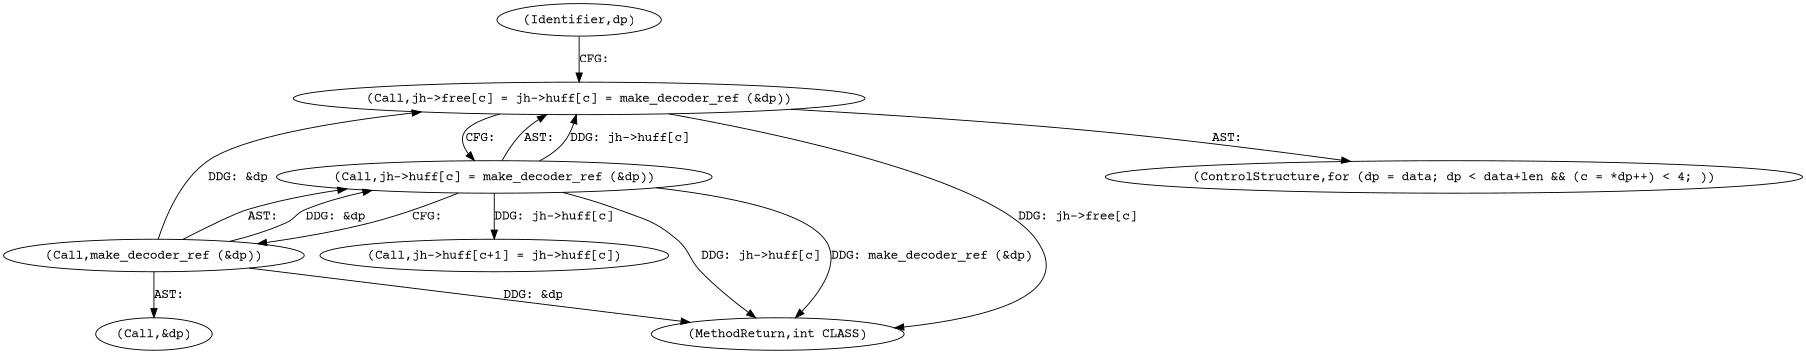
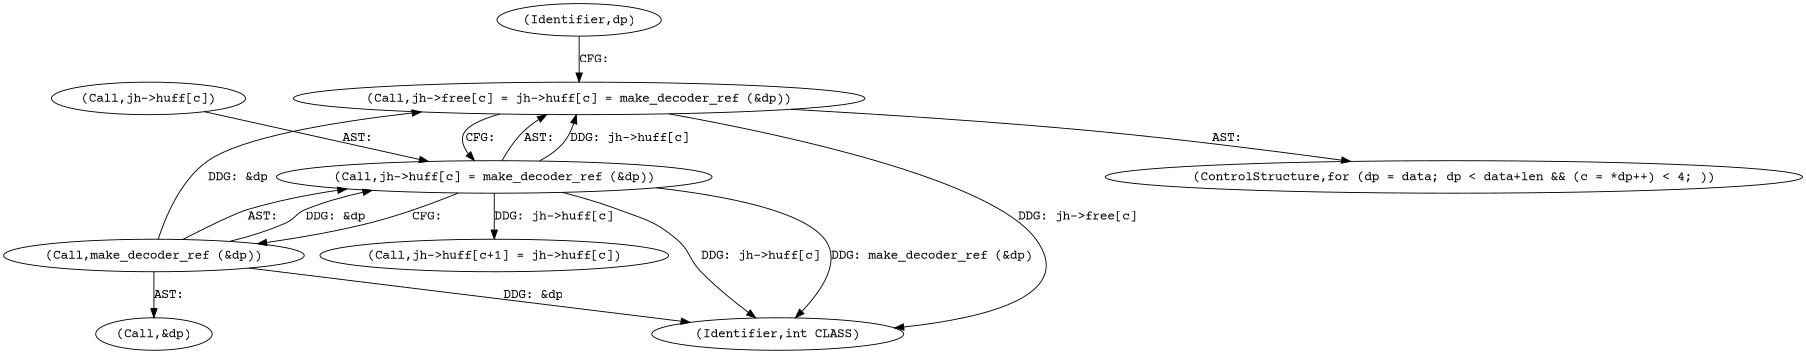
none -> (149, 98)
(778, 334) -> (778, 334)
